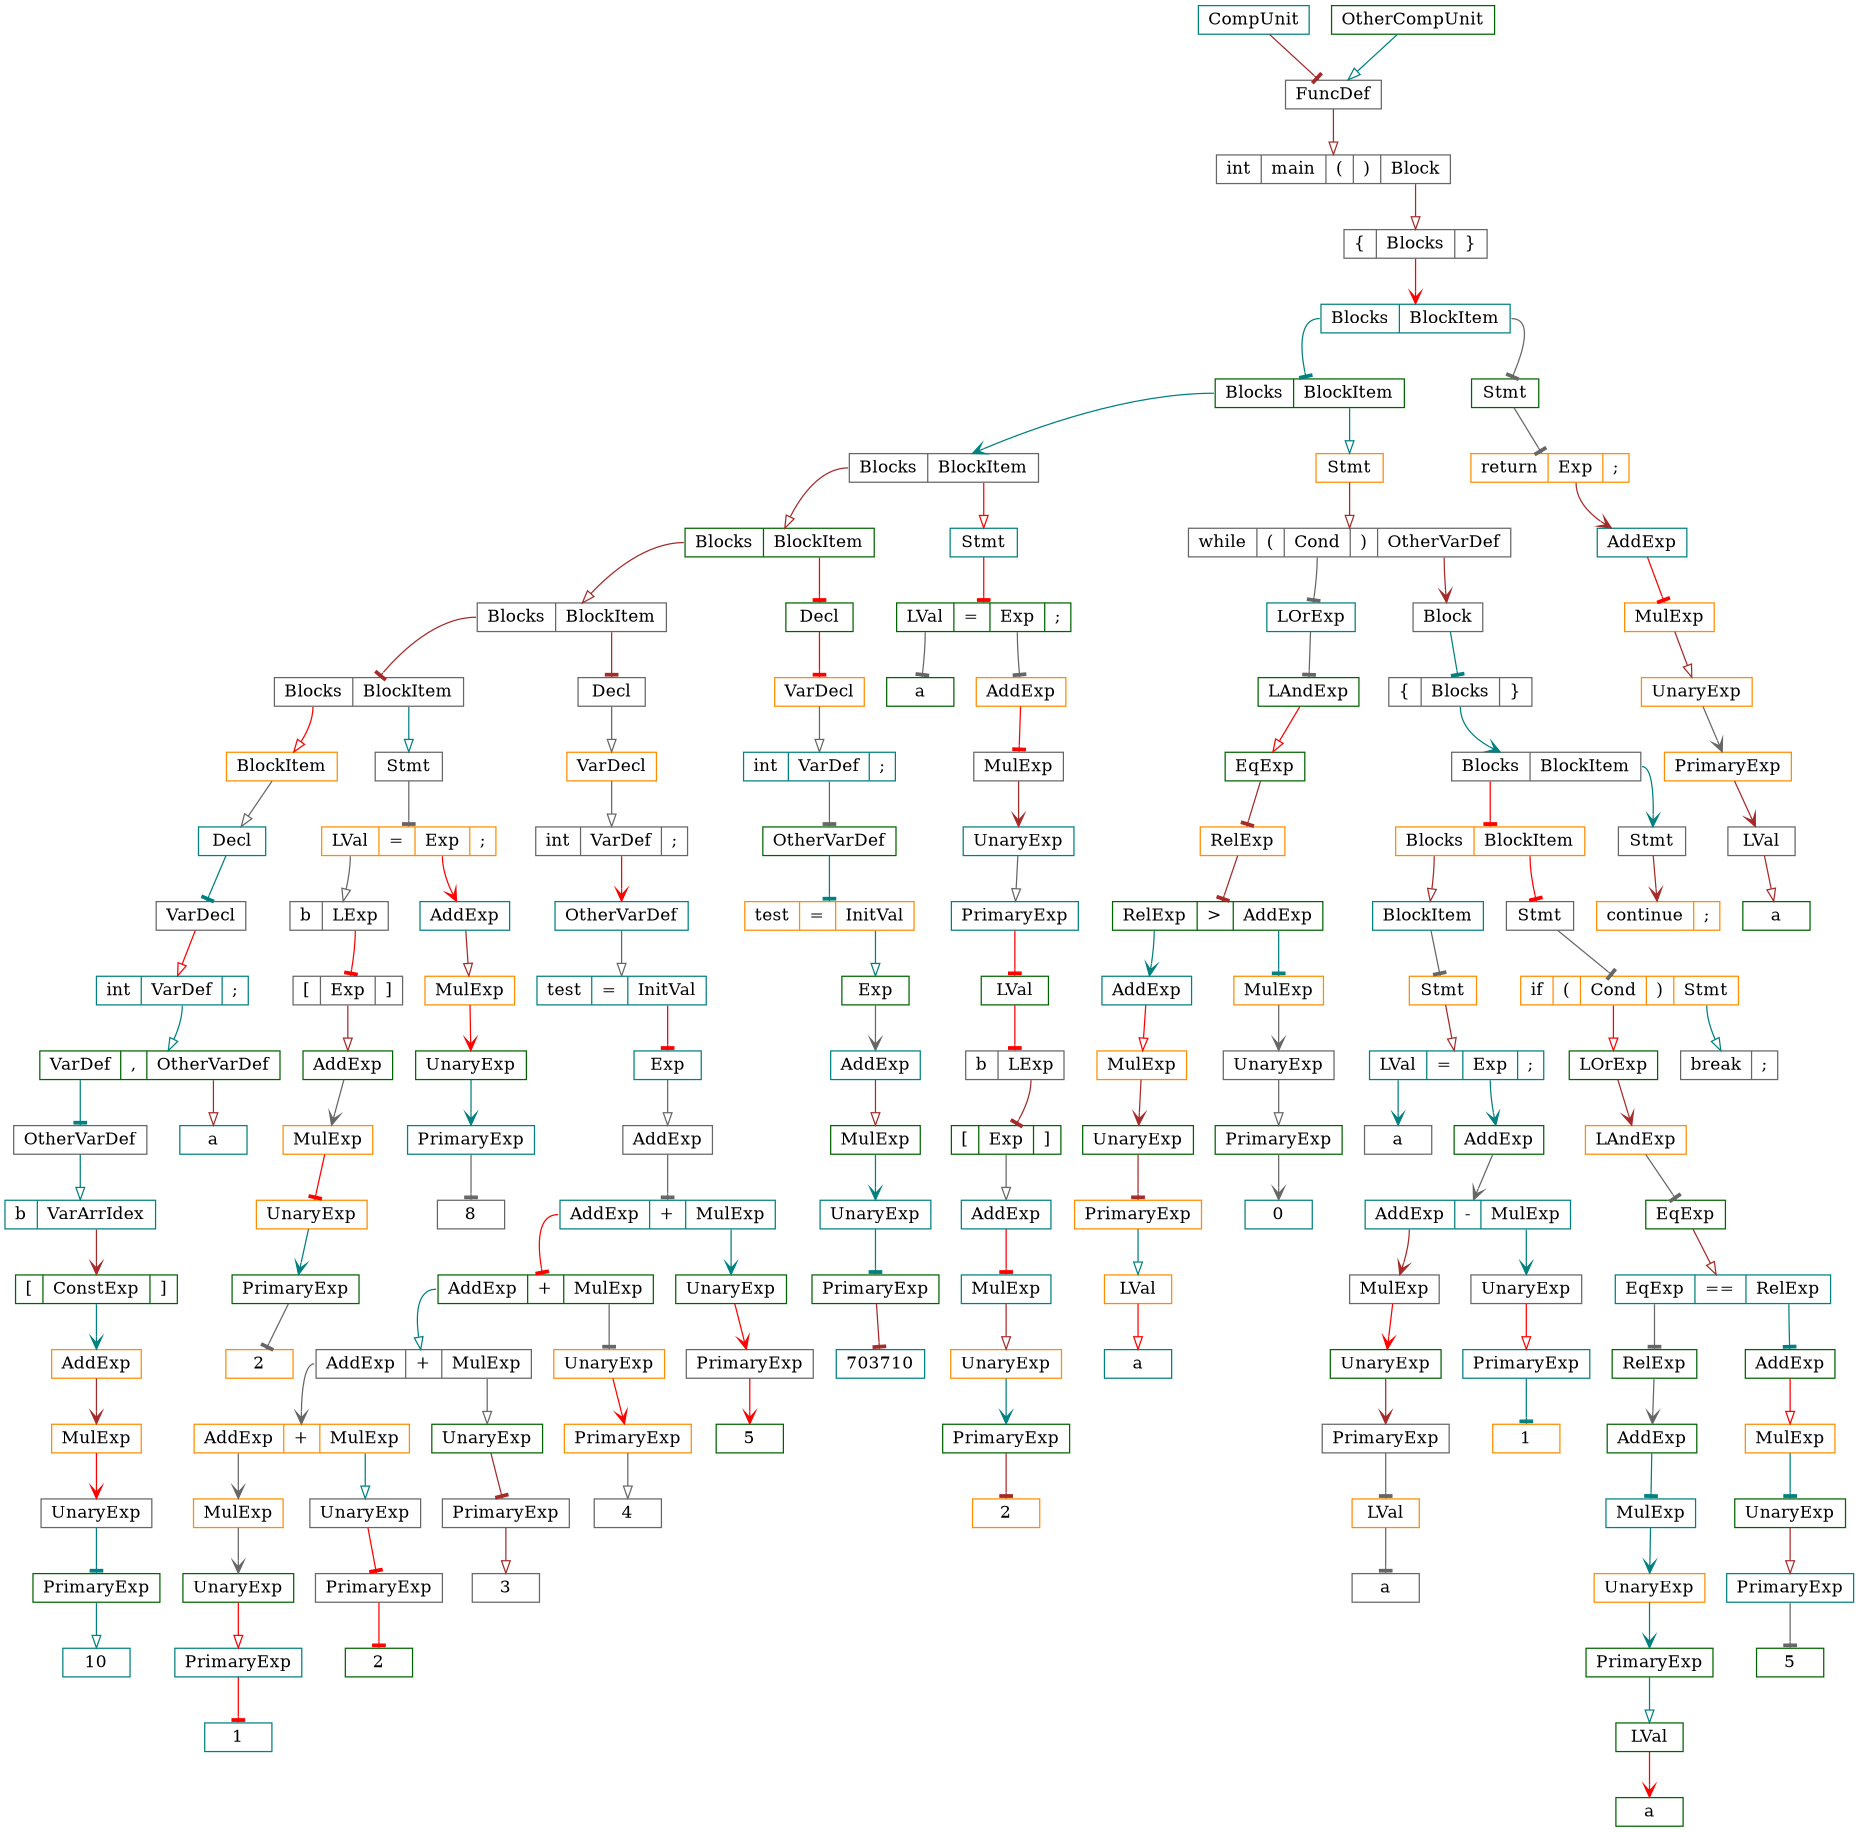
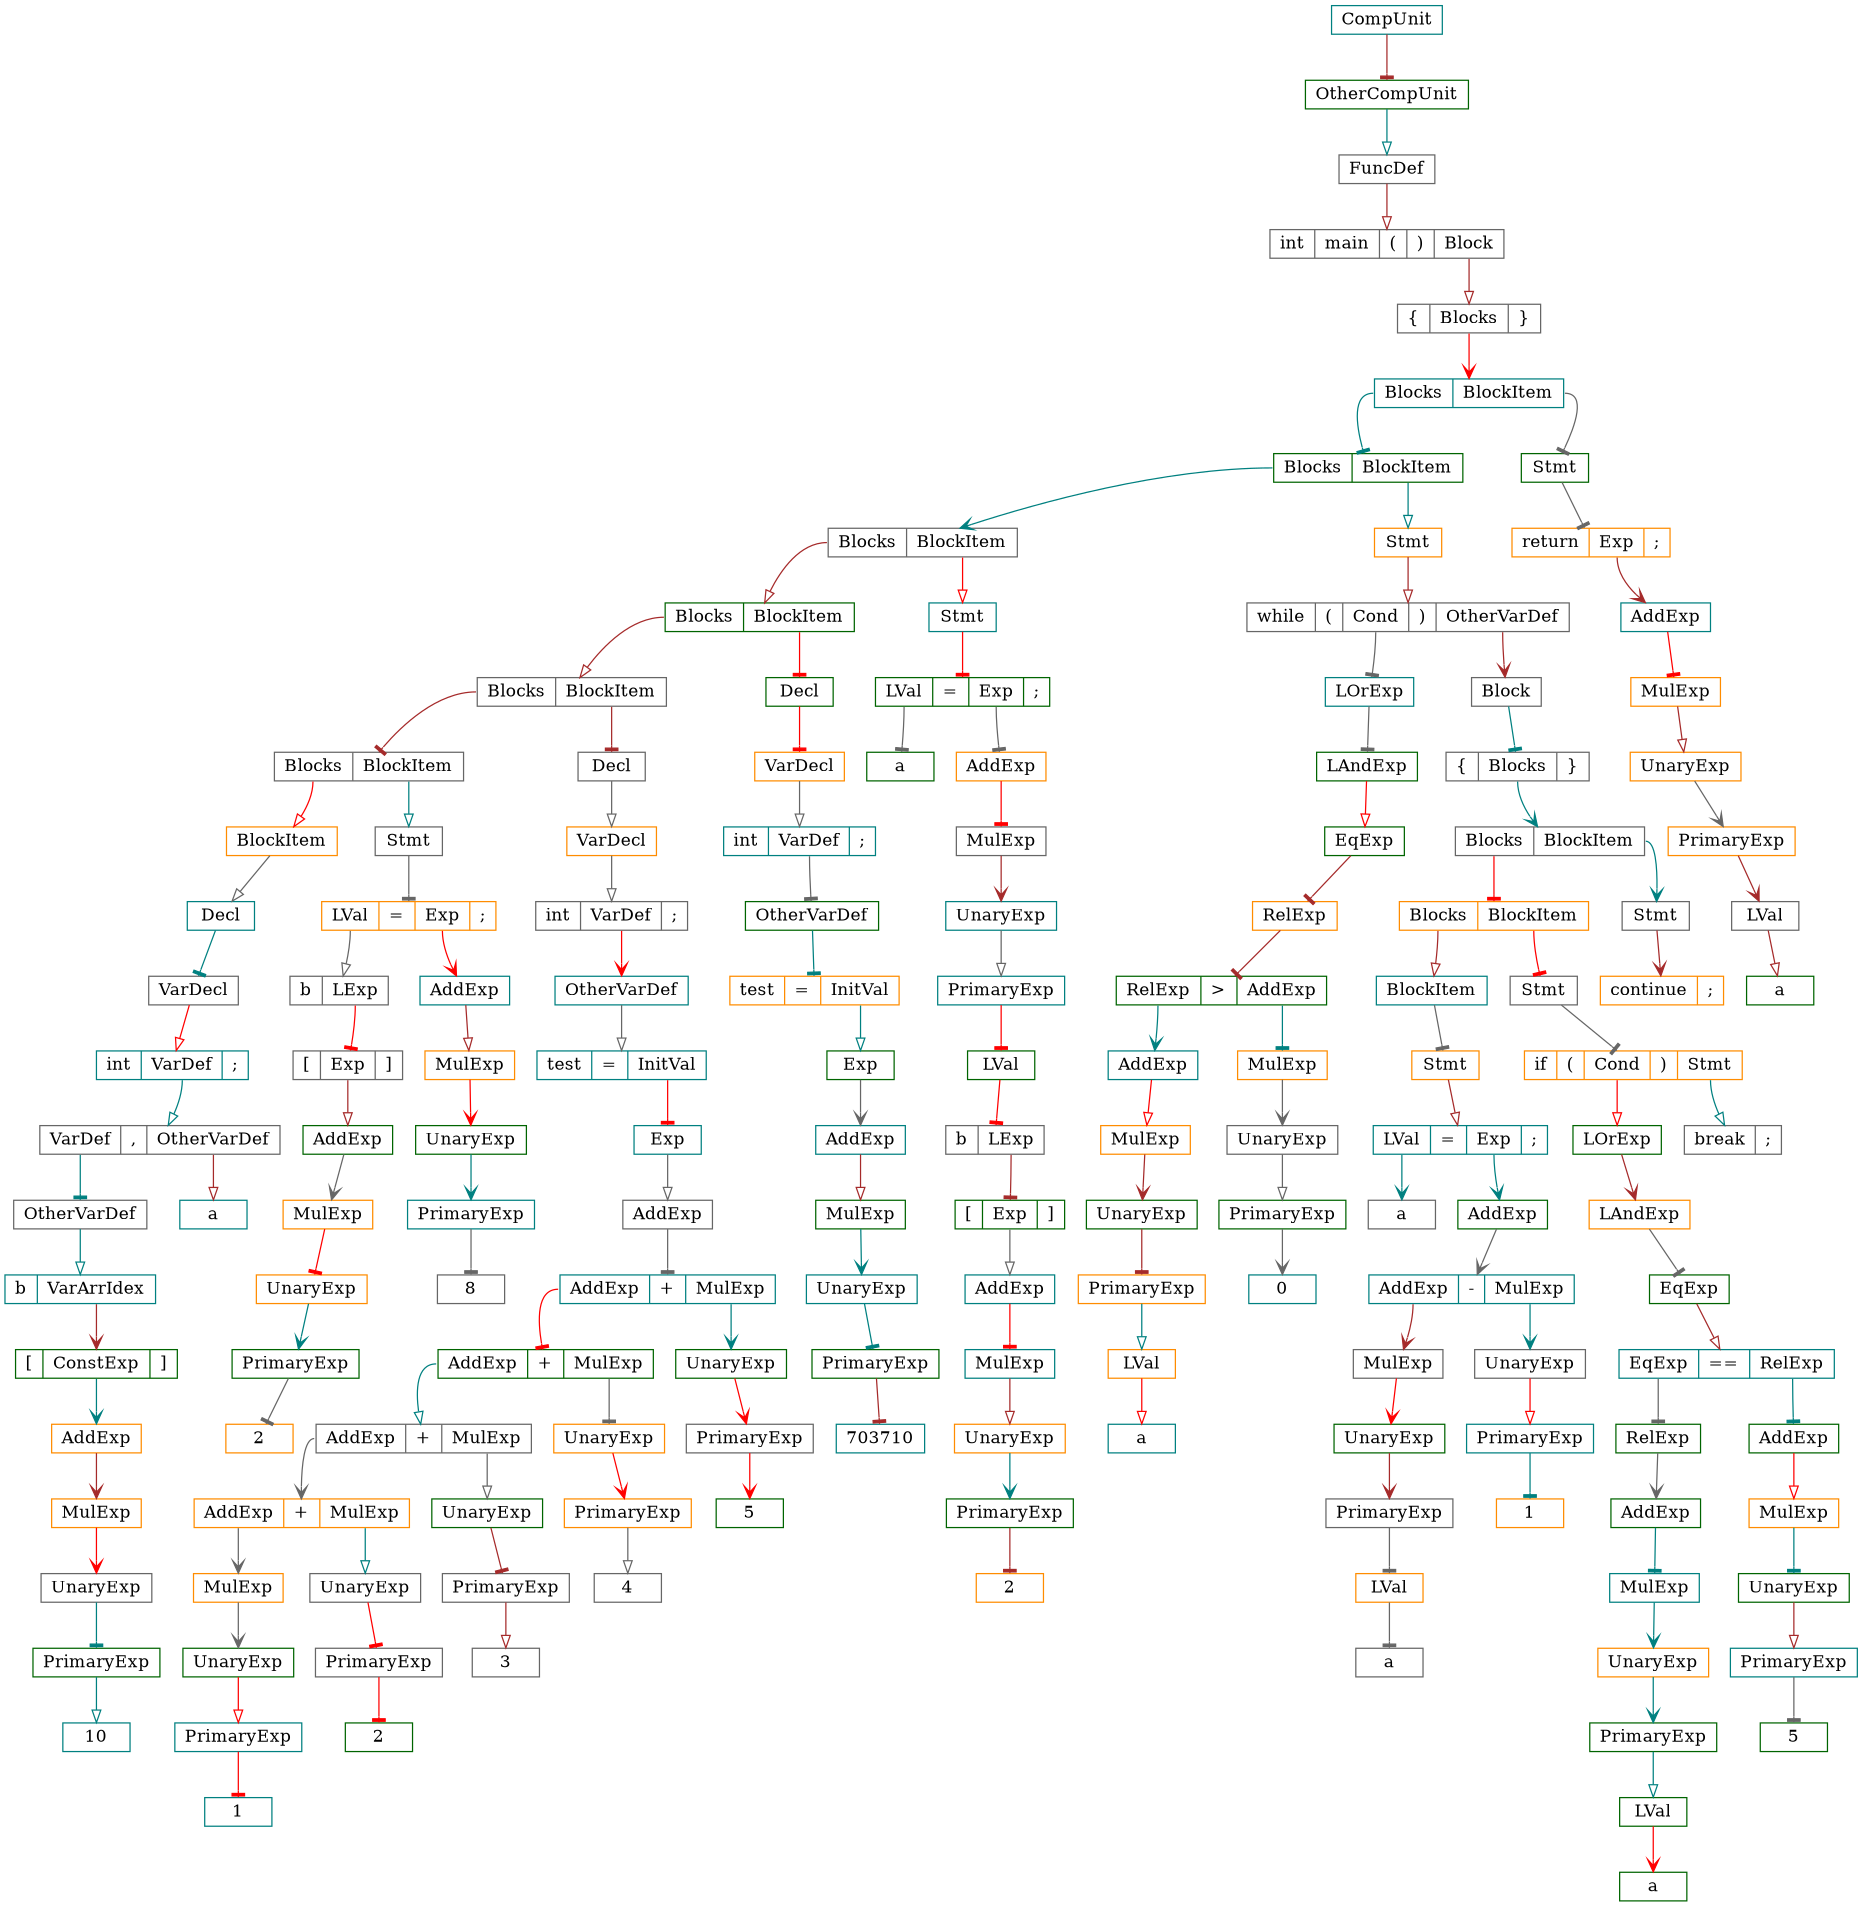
(1292, 55) -> (1387, 54)
(160, 1065) -> (160, 1140)
